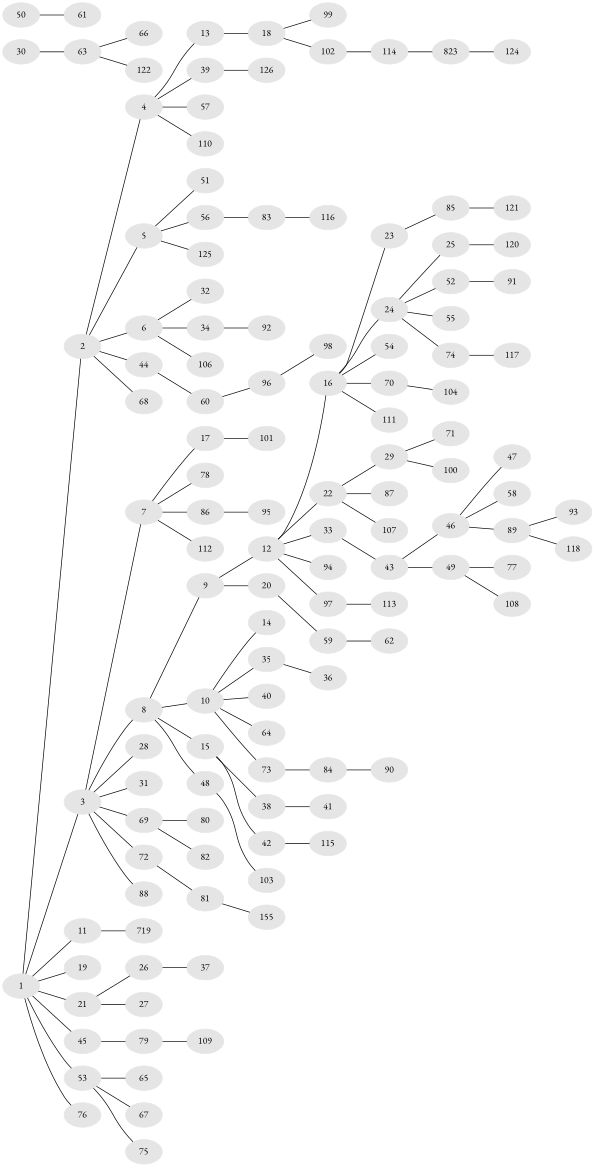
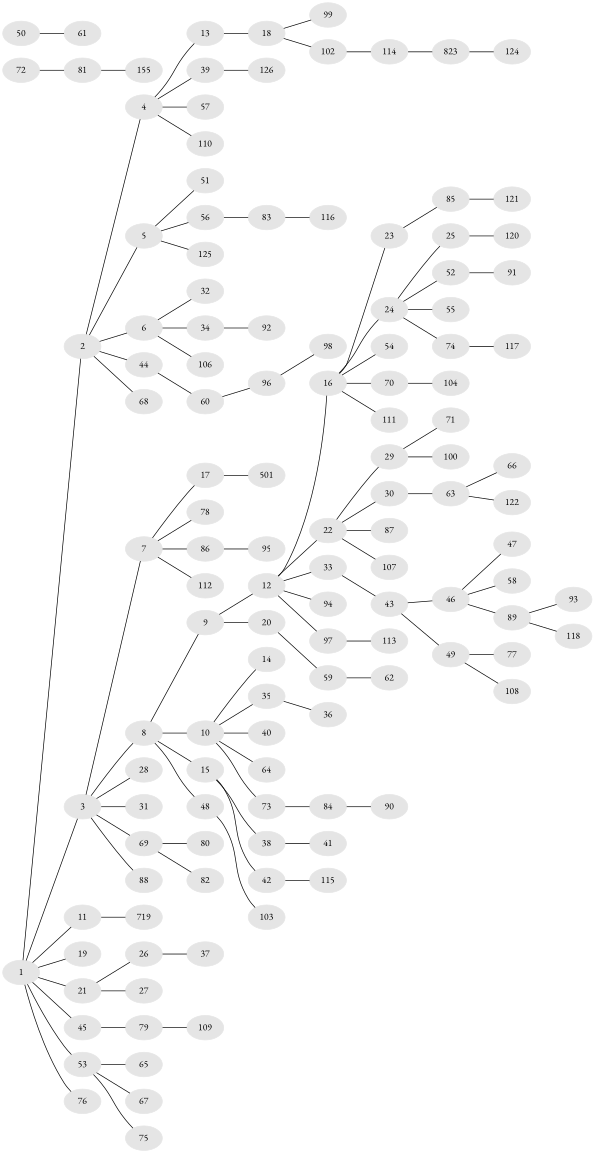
(267, 438) -> (267, 475)
none -> (359, 512)
(113, 830) -> none
